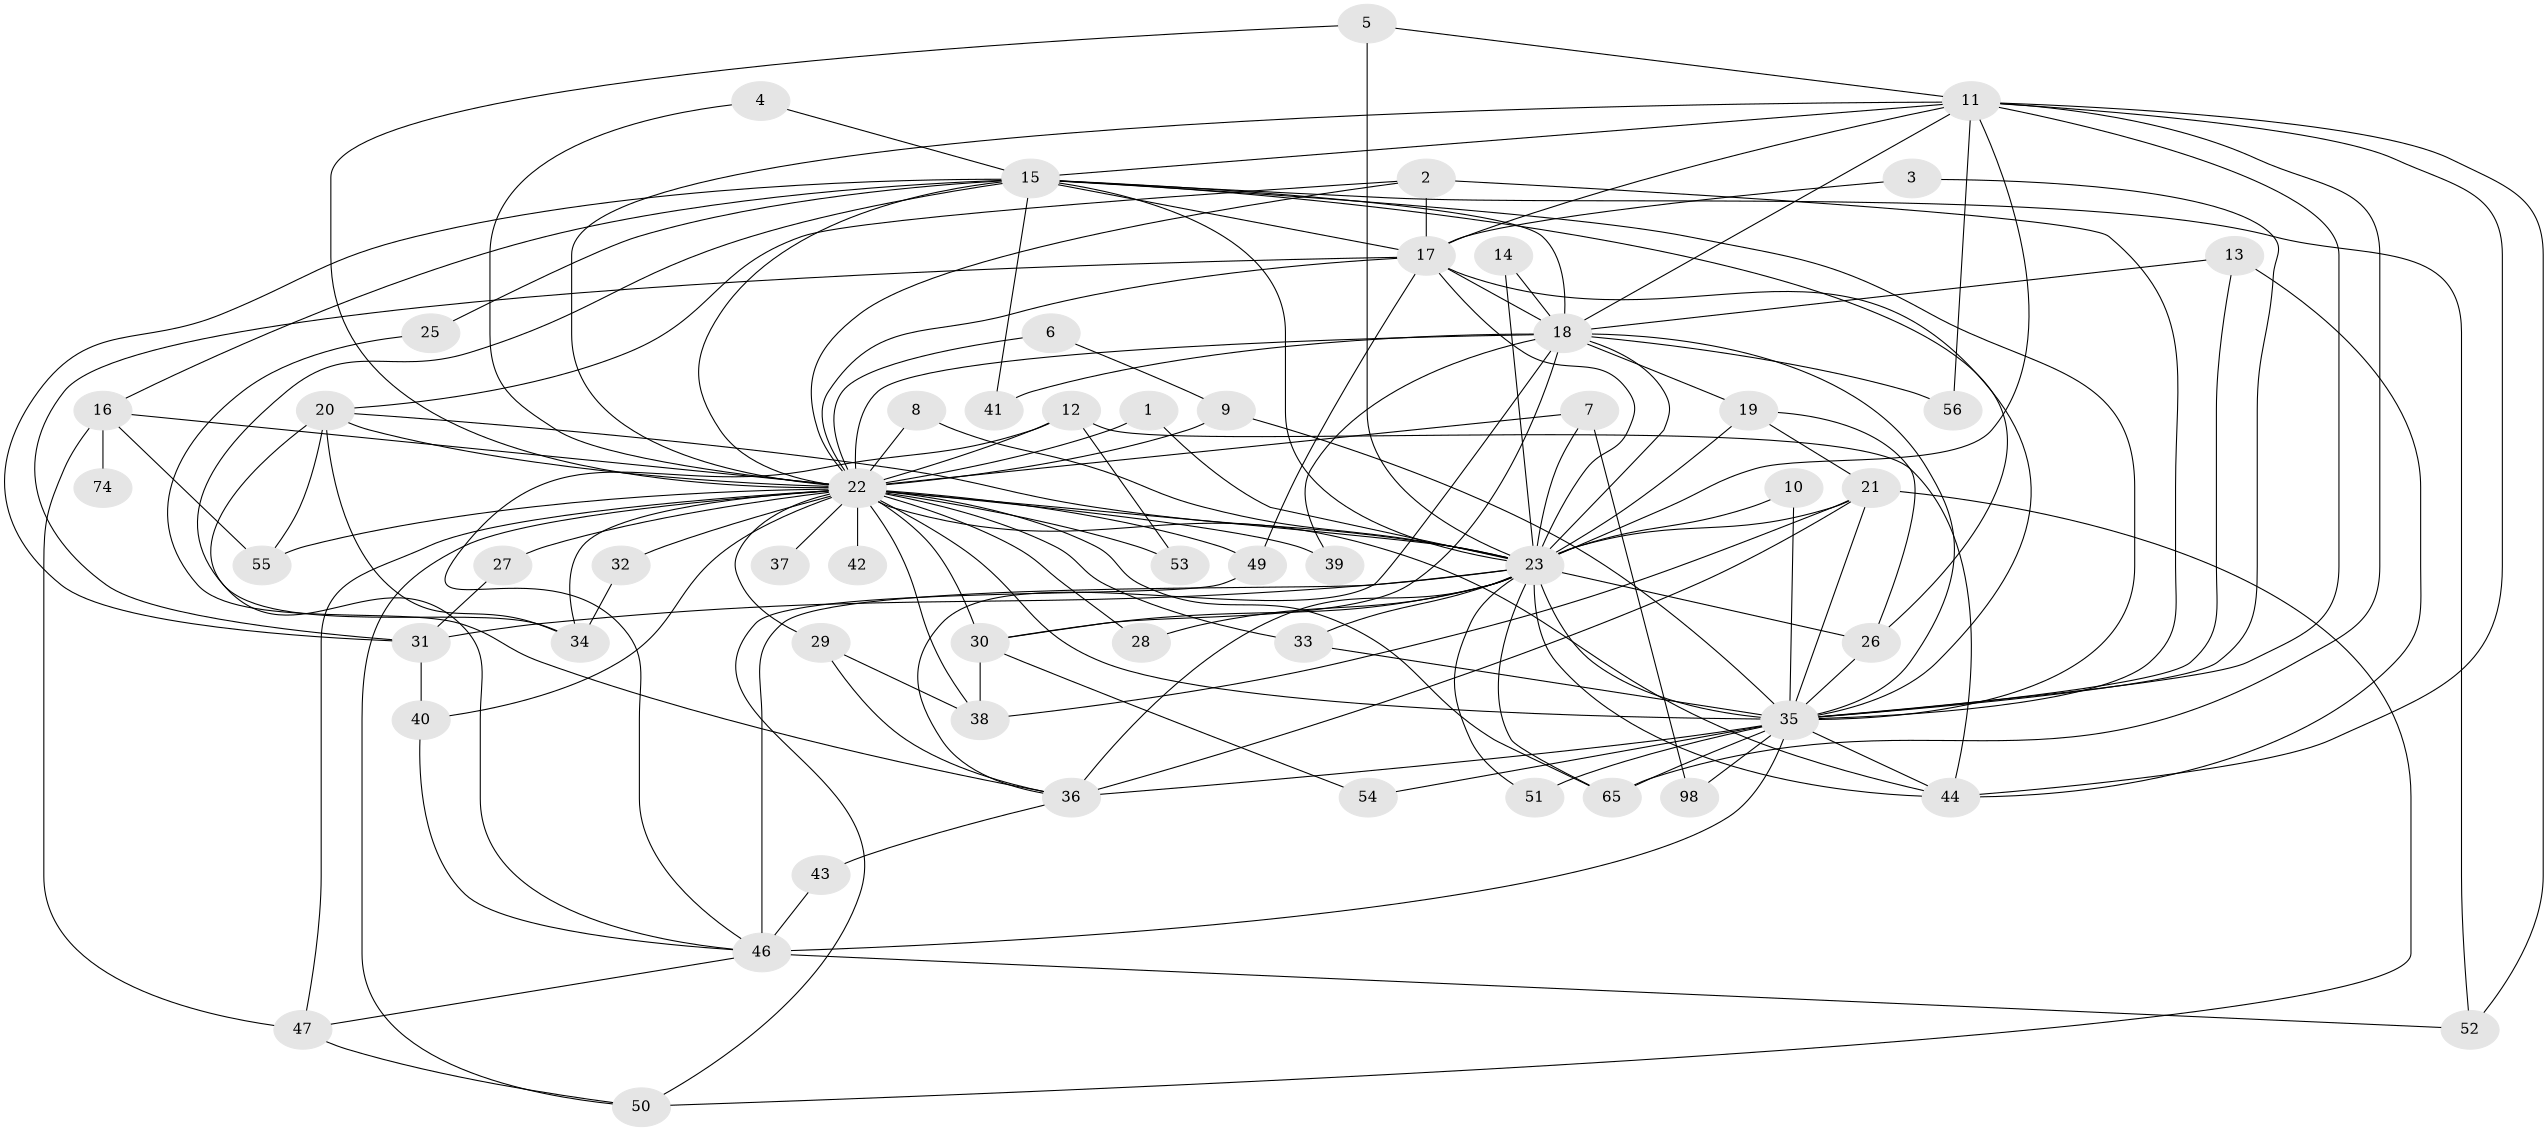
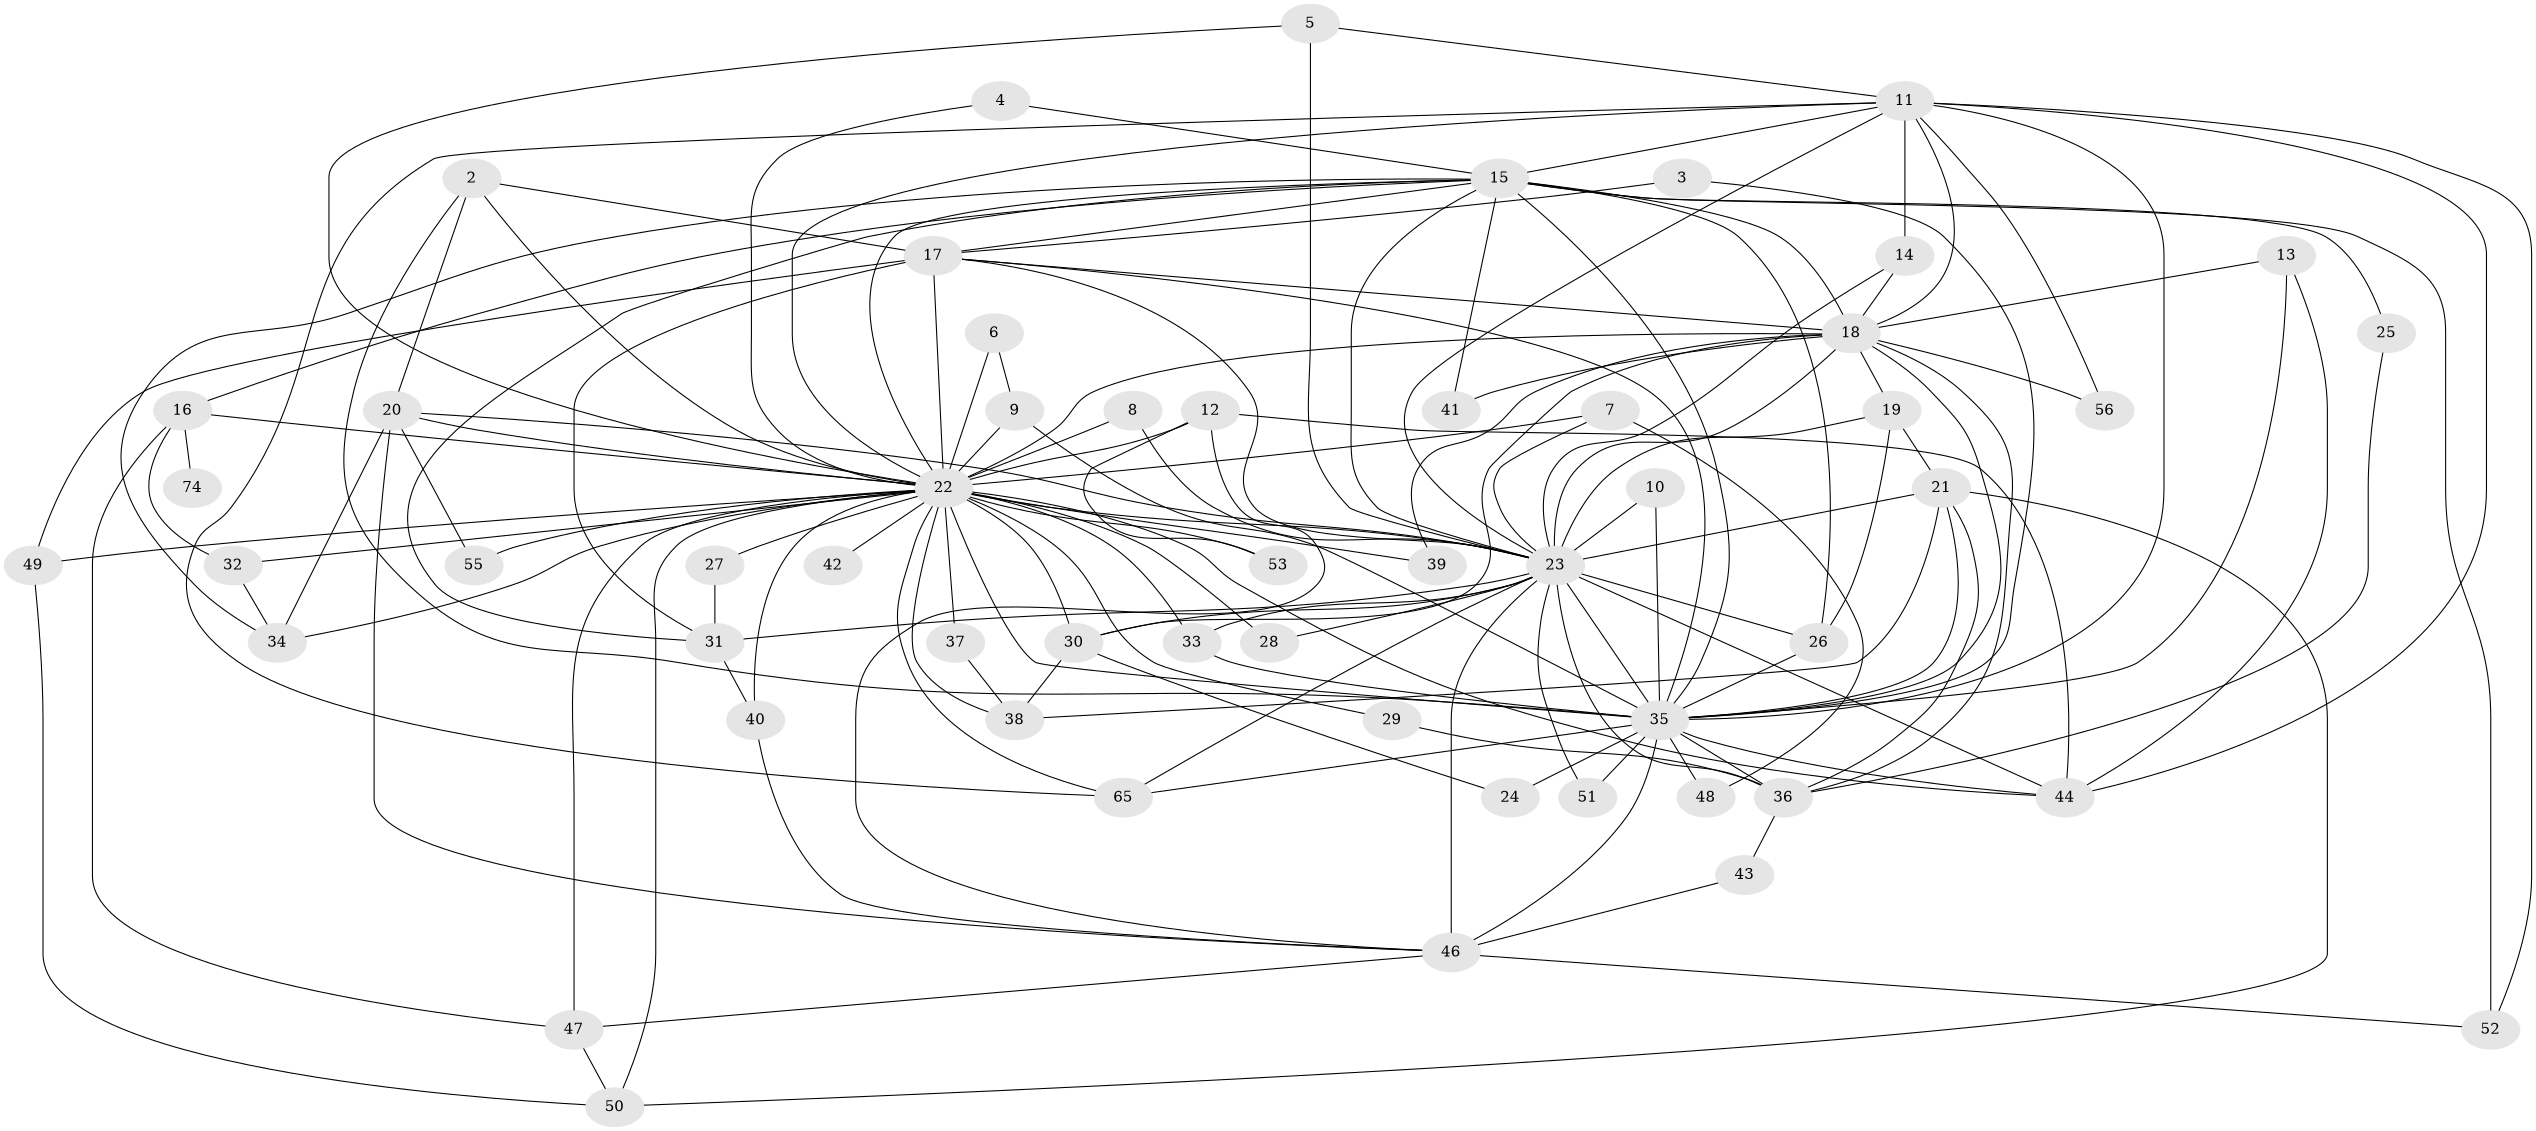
(1694, 166) -> (1905, 178)
(1149, 411) -> none
(182, 488) -> (152, 502)
(901, 682) -> (985, 682)
(1368, 798) -> (1510, 798)
(1690, 798) -> (1706, 798)
